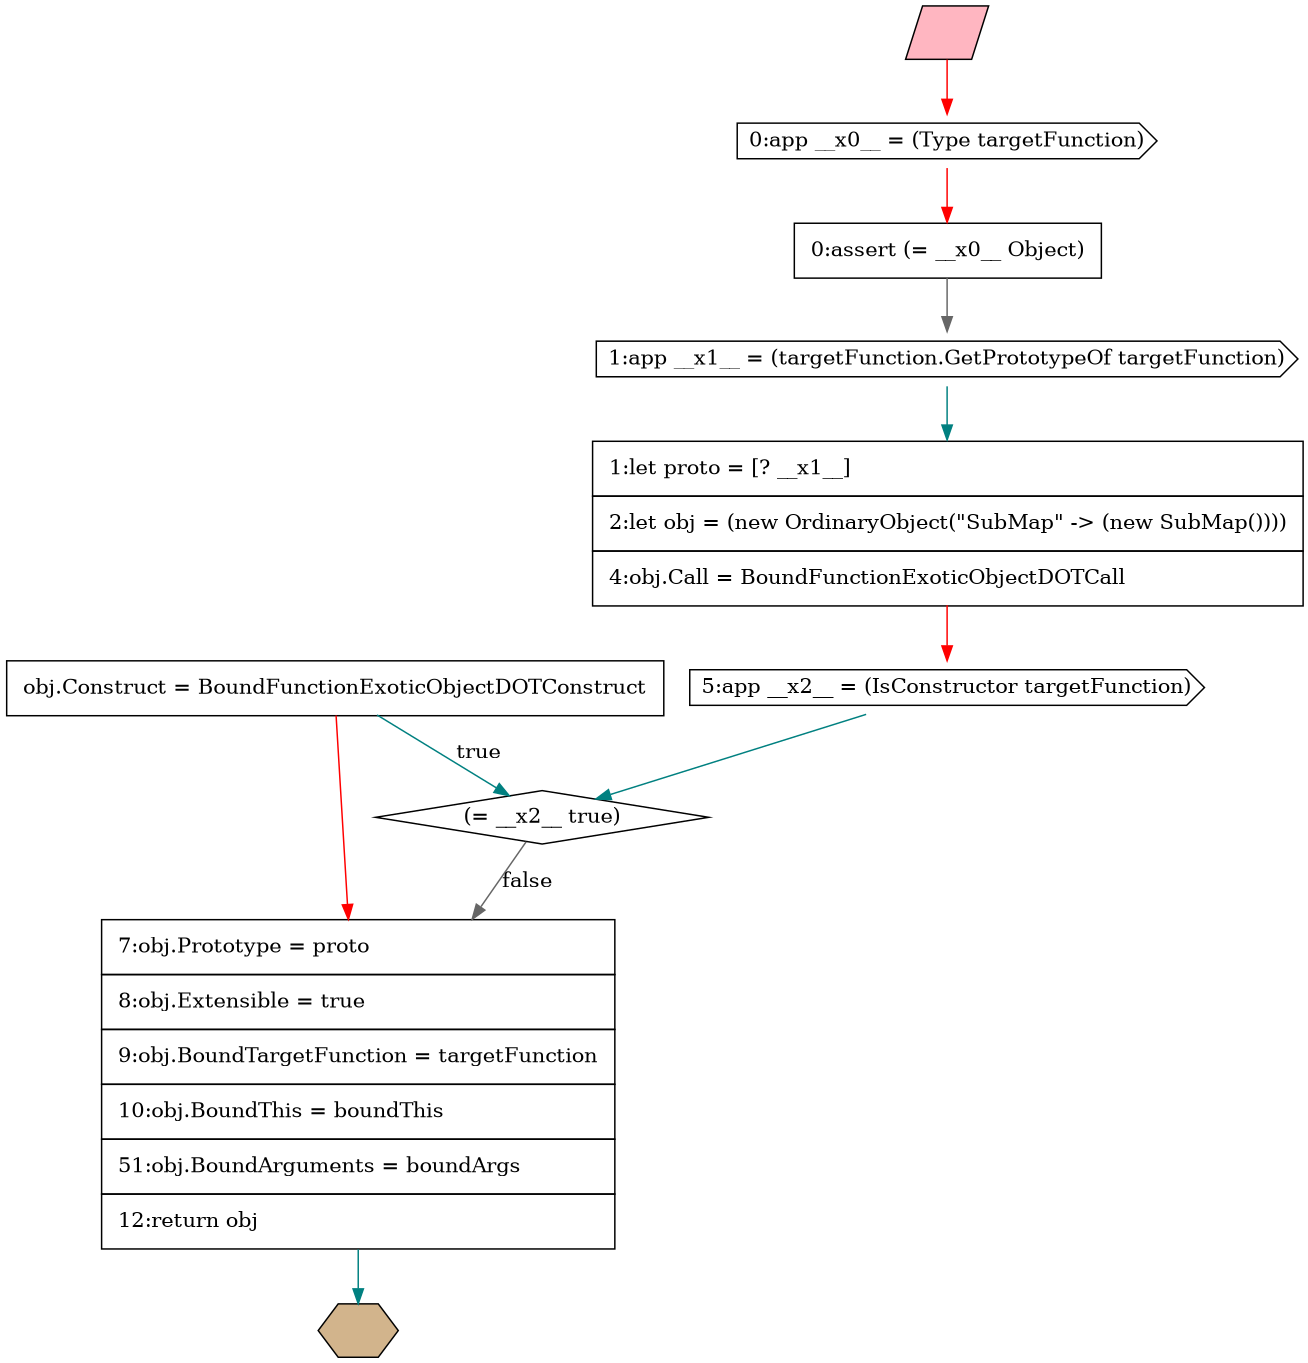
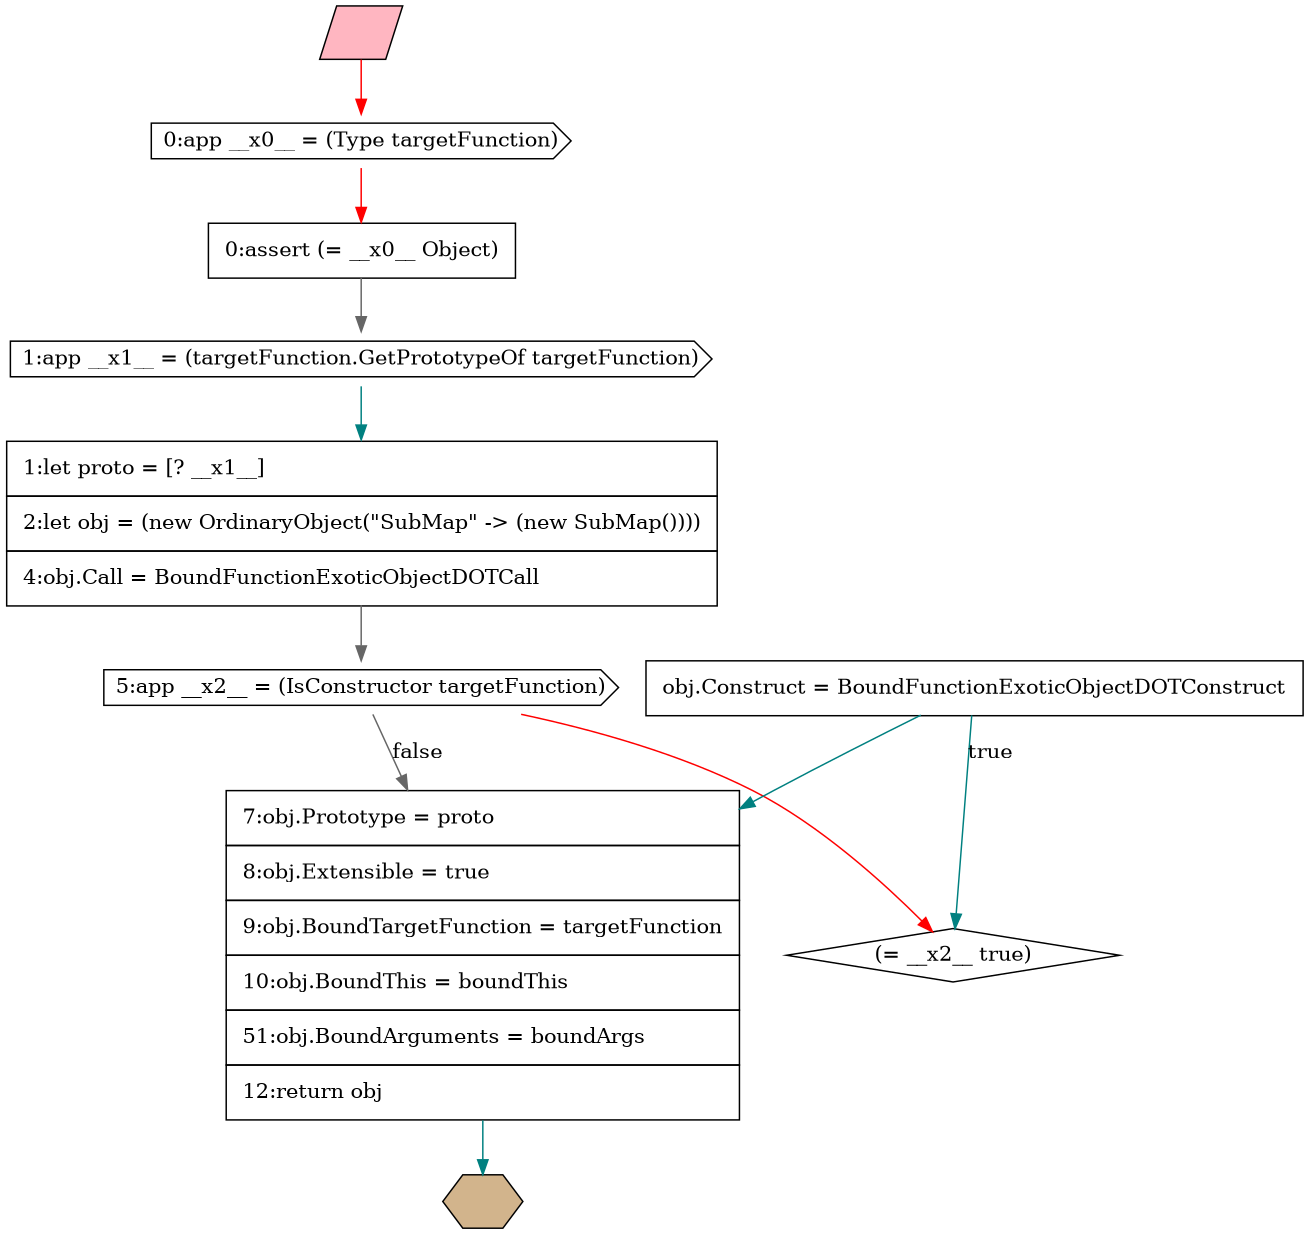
(947, 625) -> (361, 625)
(738, 754) -> (739, 784)
(342, 810) -> (837, 758)
(504, 874) -> (387, 745)
